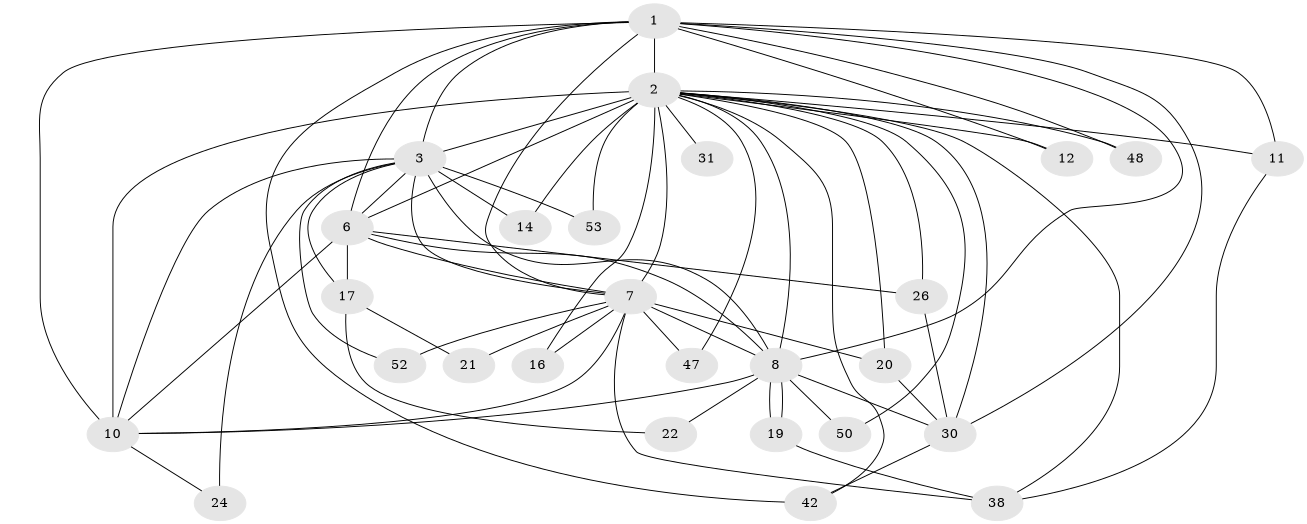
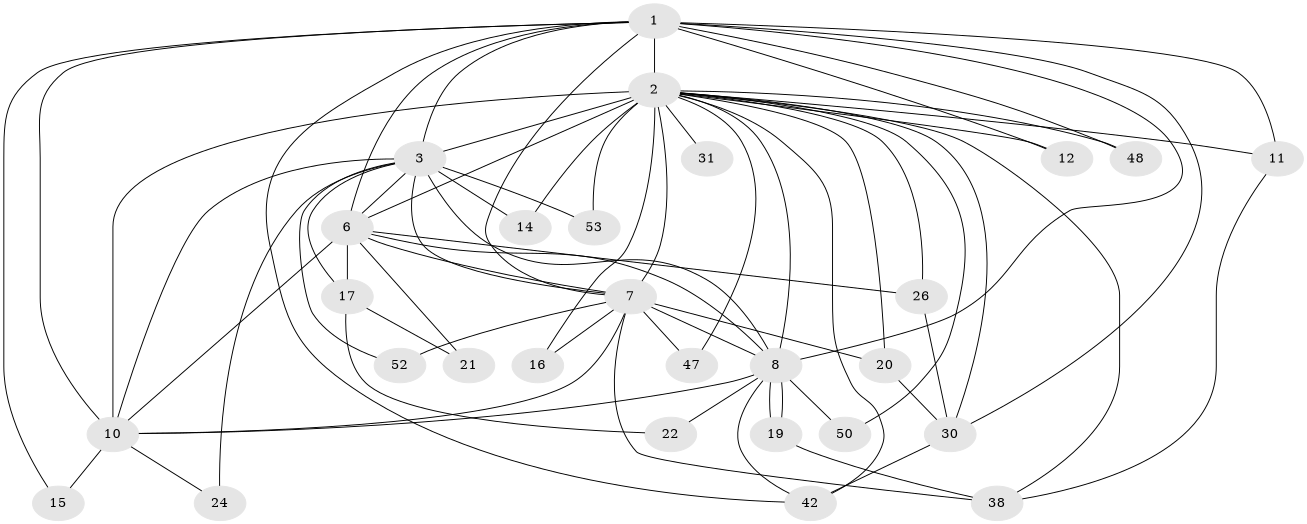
(548, 330) -> (408, 297)
(850, 395) -> (739, 445)
none -> (58, 503)
